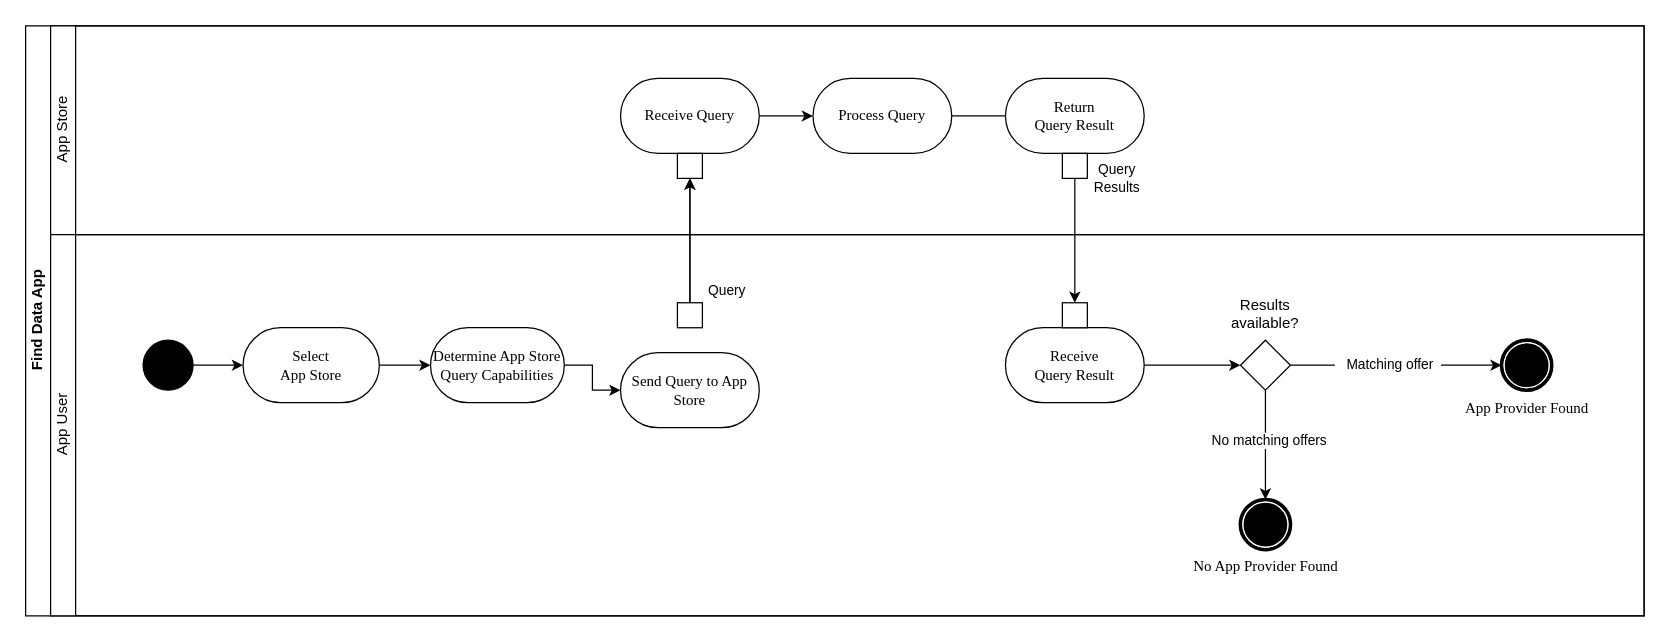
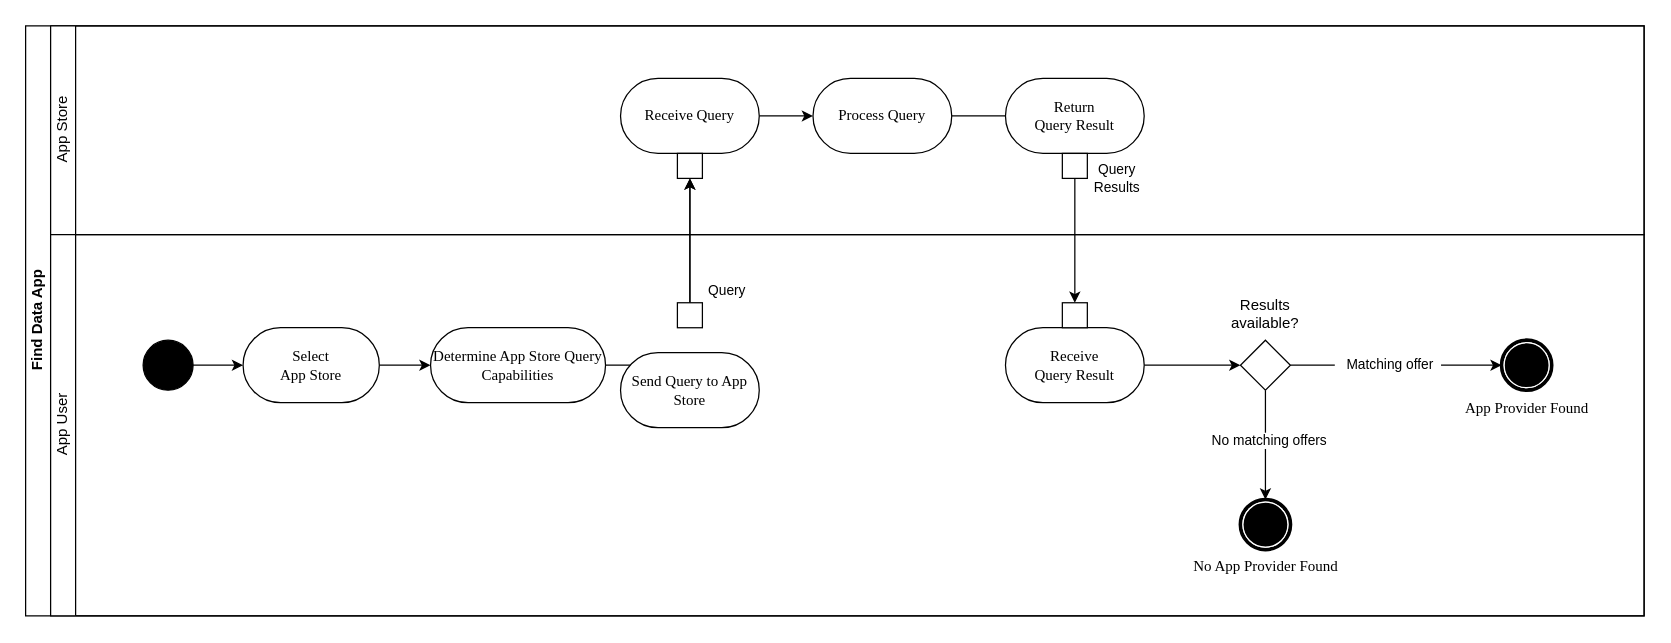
(498, 365) -> (518, 365)
